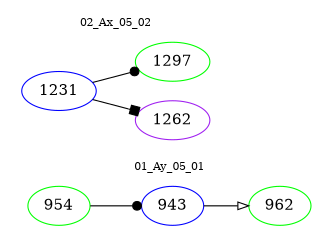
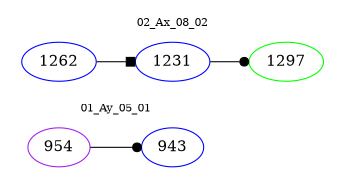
(116, 23) -> (173, 23)
(110, 104) -> (110, 62)
(173, 120) -> (59, 62)
(59, 206) -> (59, 147)
(280, 206) -> none
